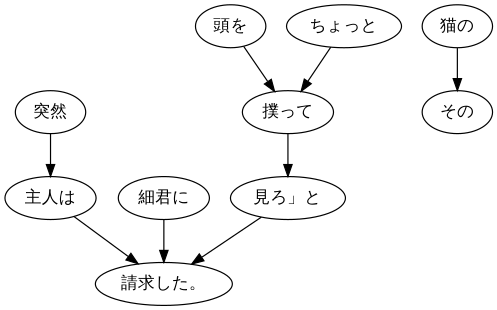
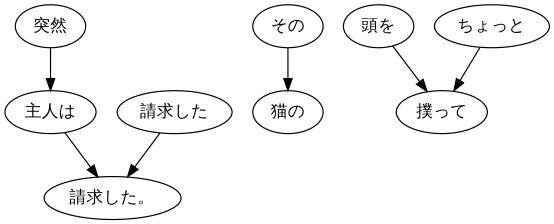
(457, 63) -> (288, 63)
(164, 198) -> (175, 112)
(288, 198) -> none
